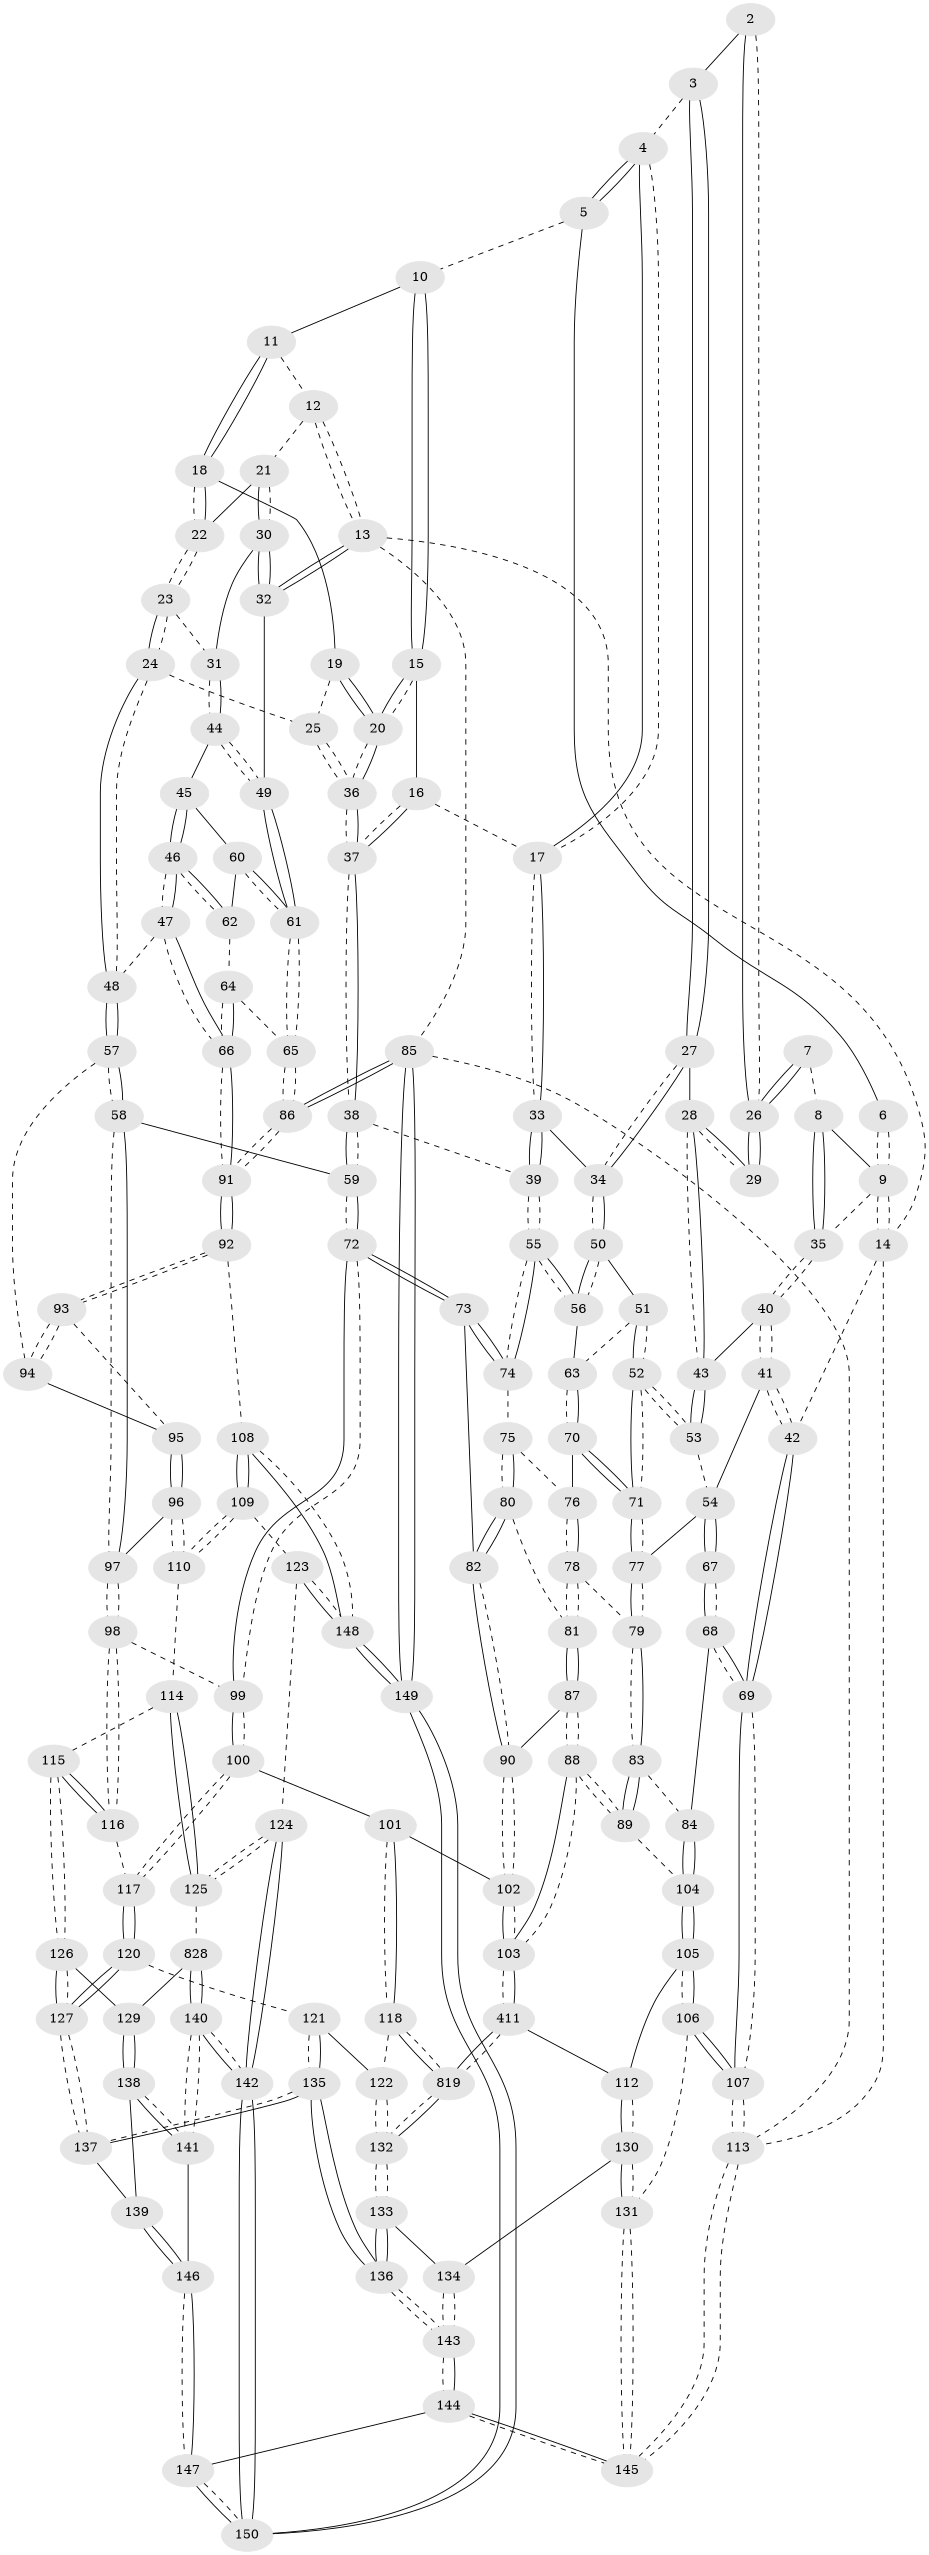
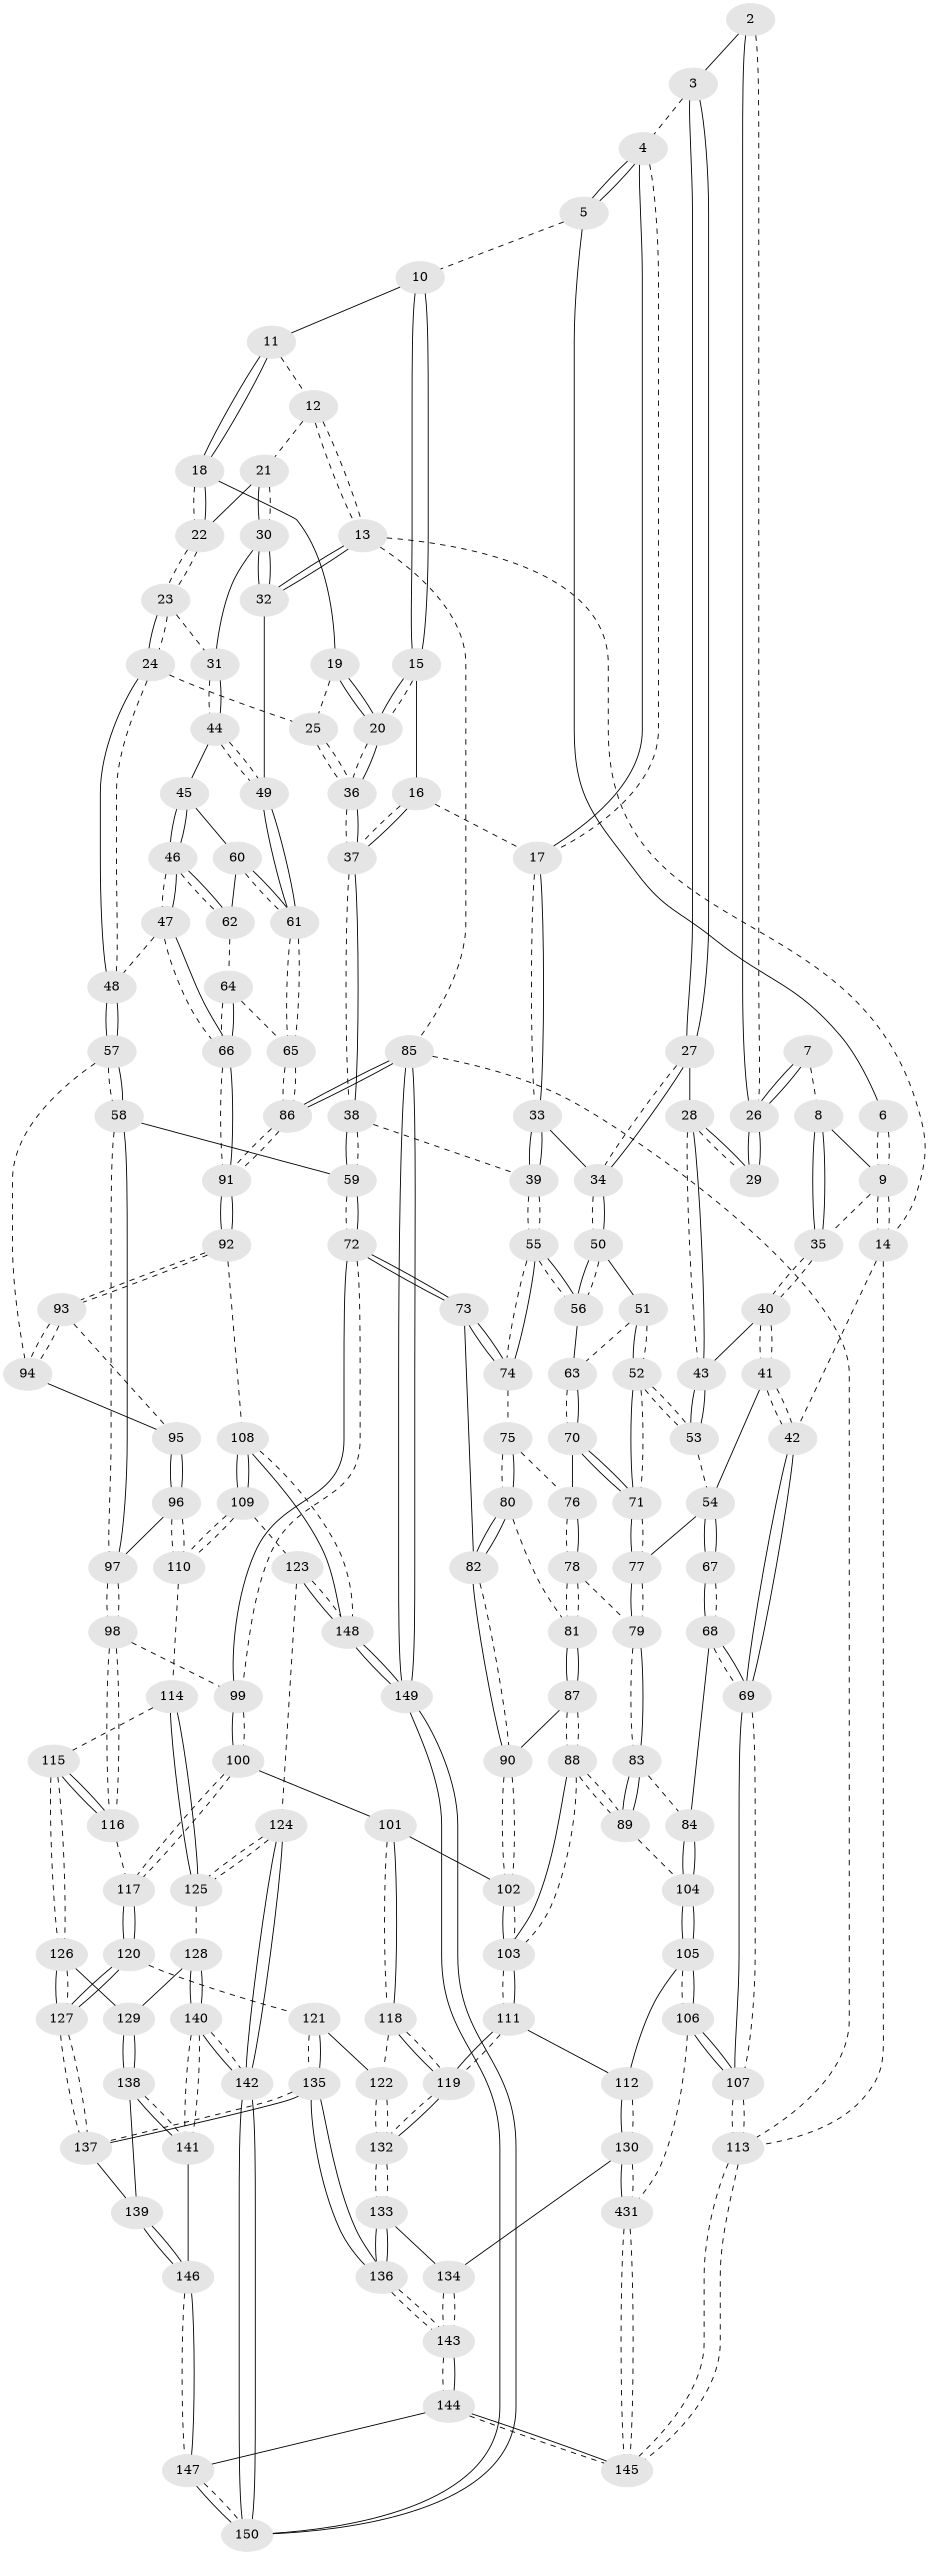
(196, 1955) -> (196, 1955)
(509, 2019) -> (509, 2019)
(449, 2084) -> (449, 2084)
(627, 2213) -> (627, 2213)
